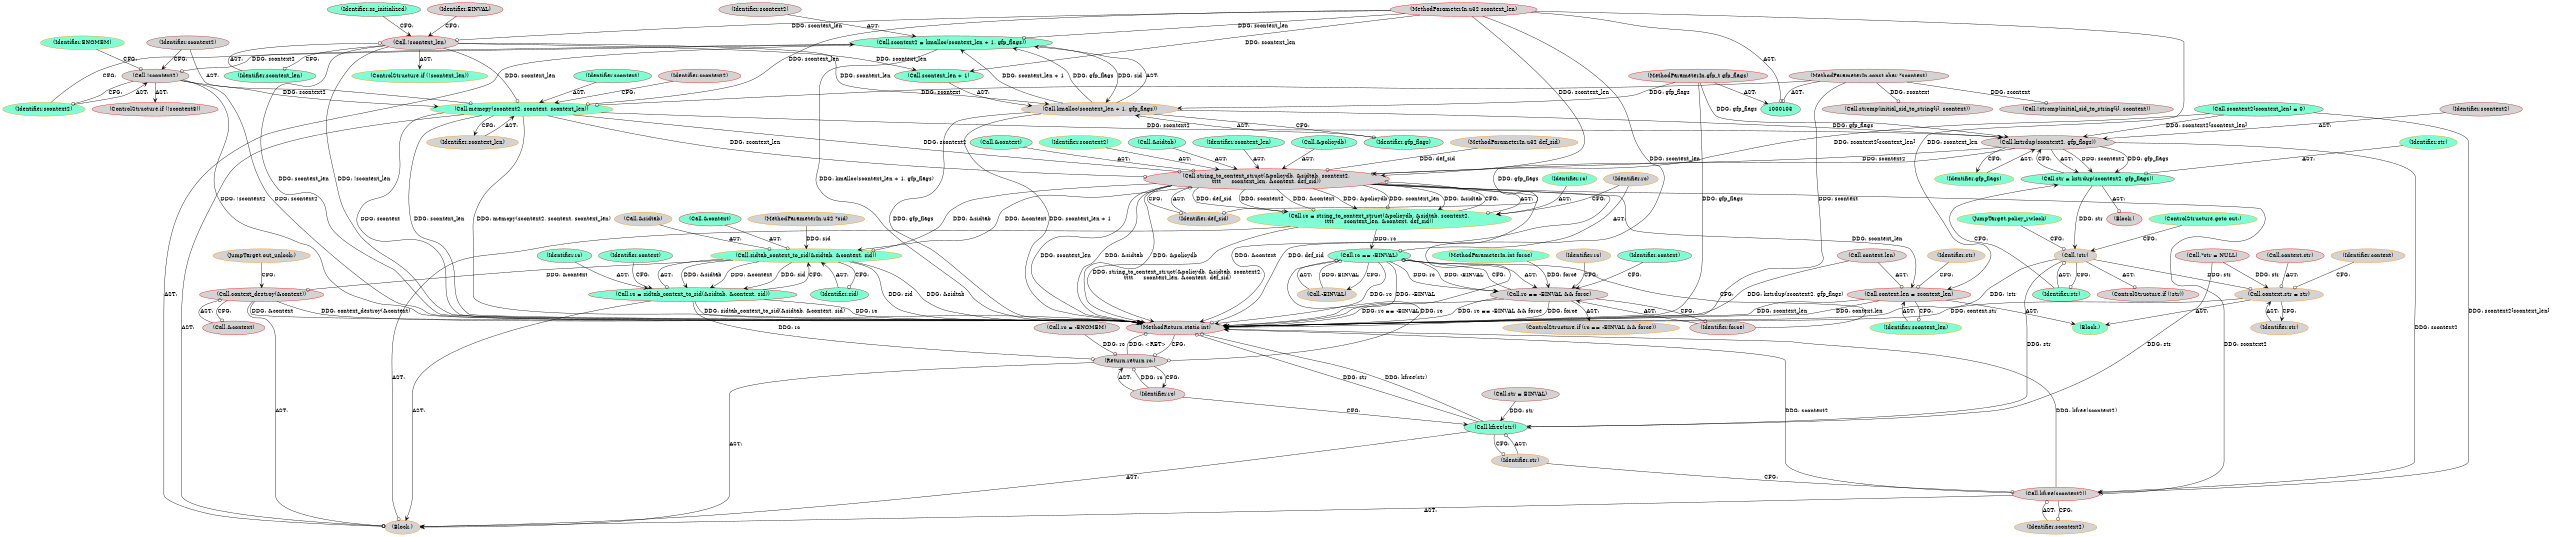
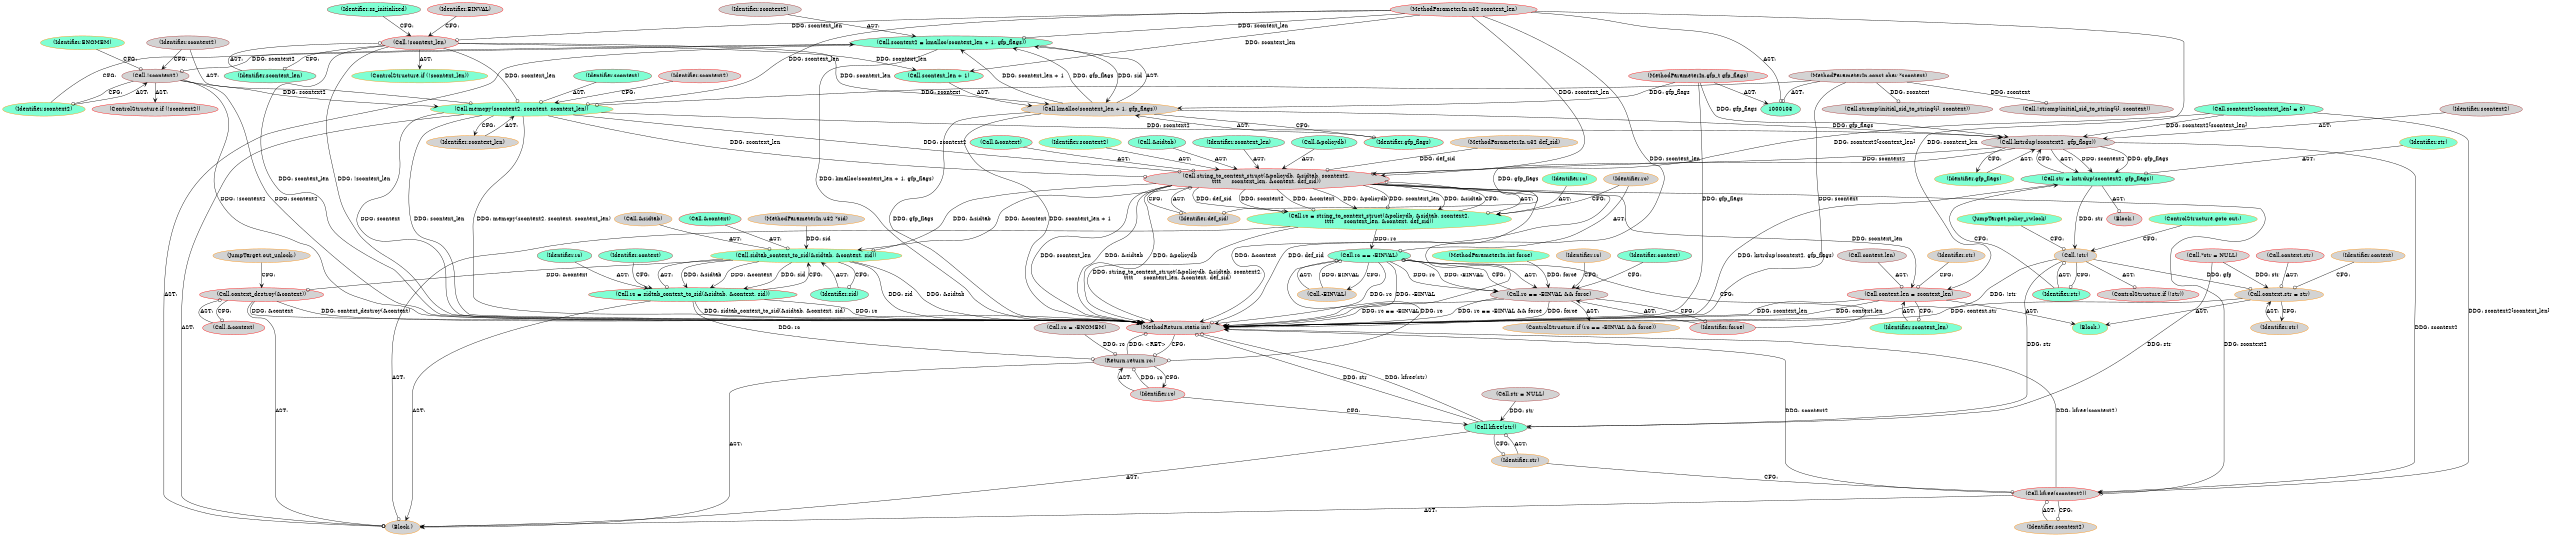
(569, 92) -> (569, 92)
(155, 109) -> (155, 109)
(2219, 275) -> (2219, 275)
(1544, 319) -> (1706, 305)
(1521, 394) -> (1521, 394)
